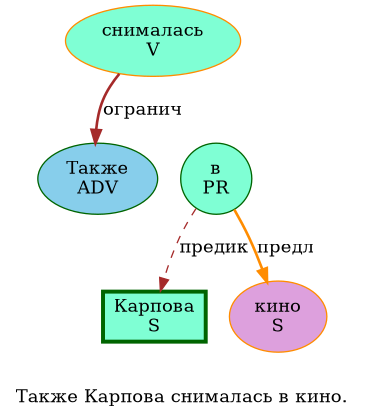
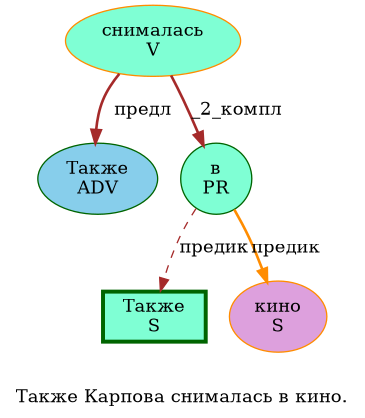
none -> (185, 104)
(143, 110) -> (143, 110)
(286, 248) -> (286, 248)
(154, 317) -> (154, 317)
